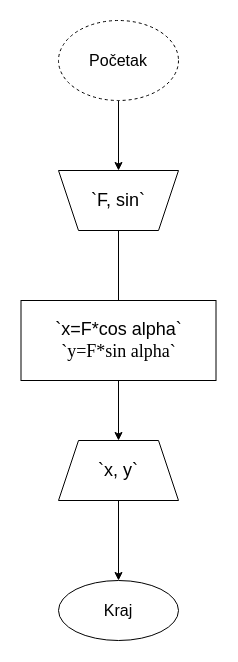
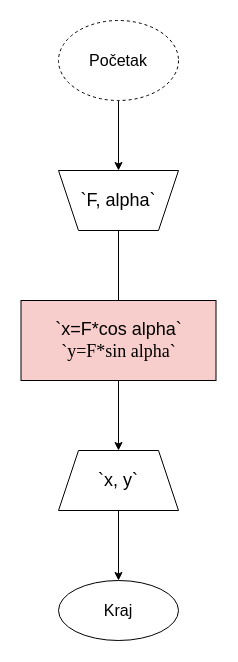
(119, 201) -> (119, 201)
(119, 341) -> (119, 341)
(119, 471) -> (119, 481)
